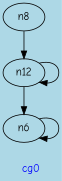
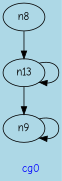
(24, 73) -> (24, 73)
(24, 128) -> (24, 128)
